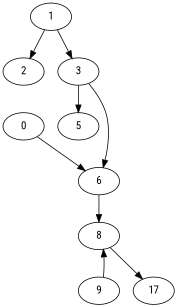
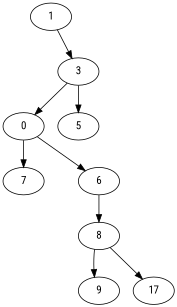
(24, 72) -> none
(107, 120) -> (54, 96)
none -> (24, 181)
(104, 267) -> (94, 259)
